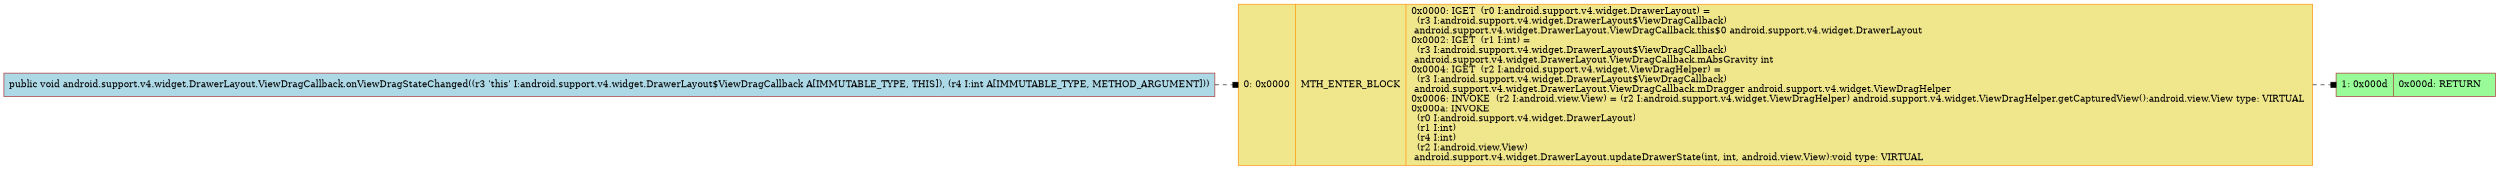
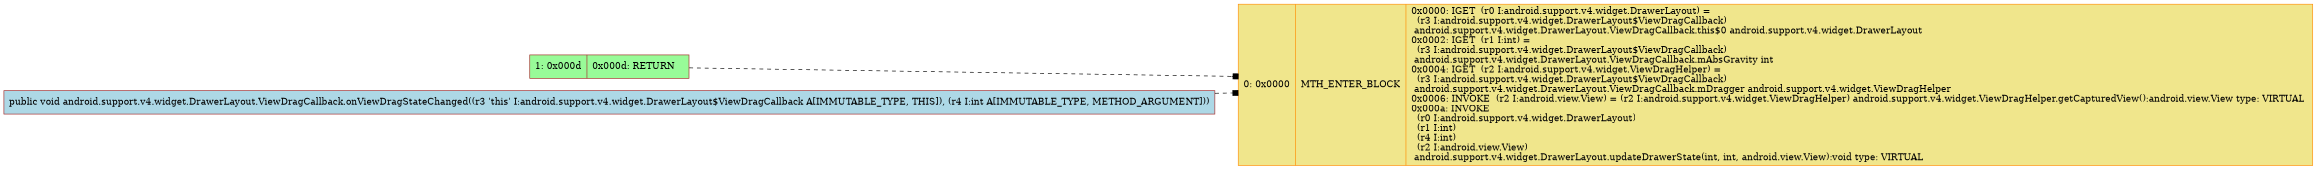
(2321, 85) -> (960, 72)
